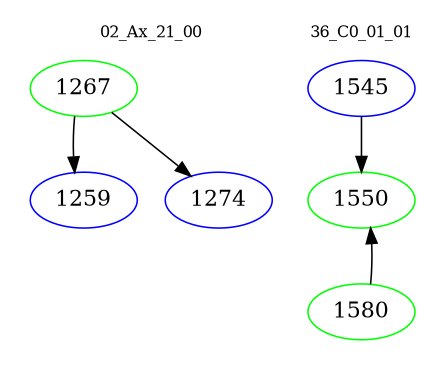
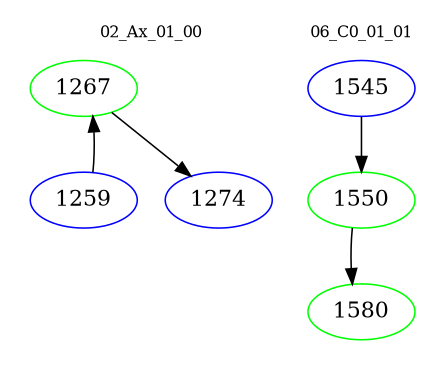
(151, 33) -> (151, 33)
(361, 33) -> (361, 33)
(73, 136) -> (94, 152)
(372, 264) -> (351, 248)
